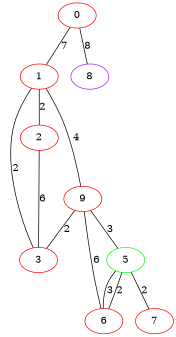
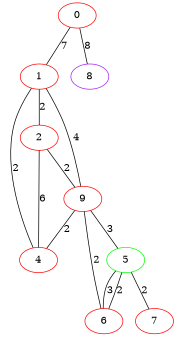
none -> (61, 168)
(39, 260) -> (39, 260)
(97, 260) -> (97, 260)
